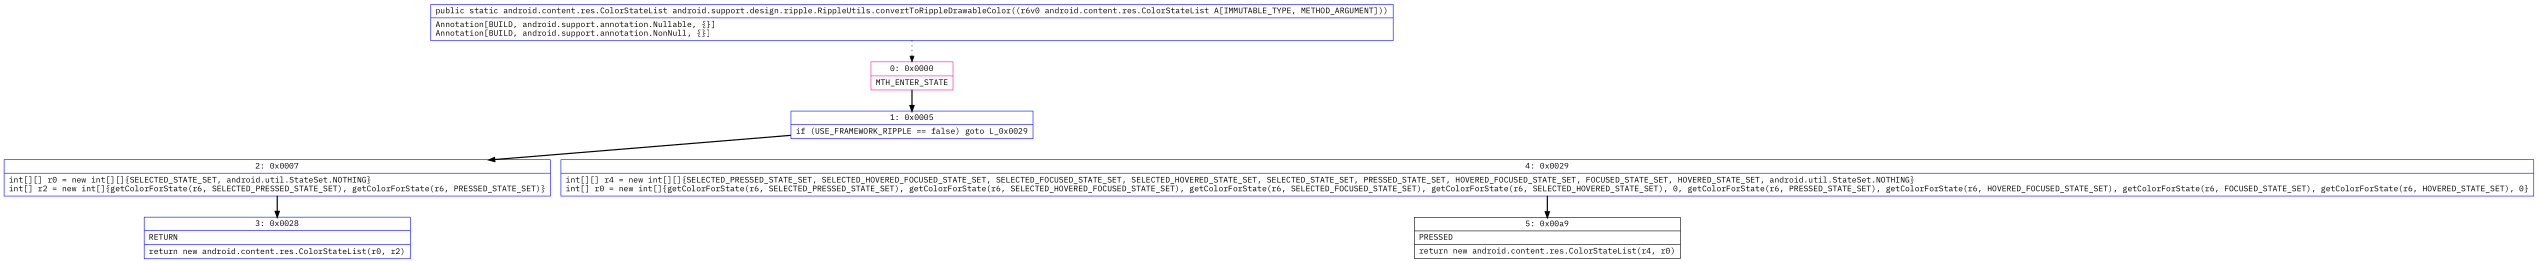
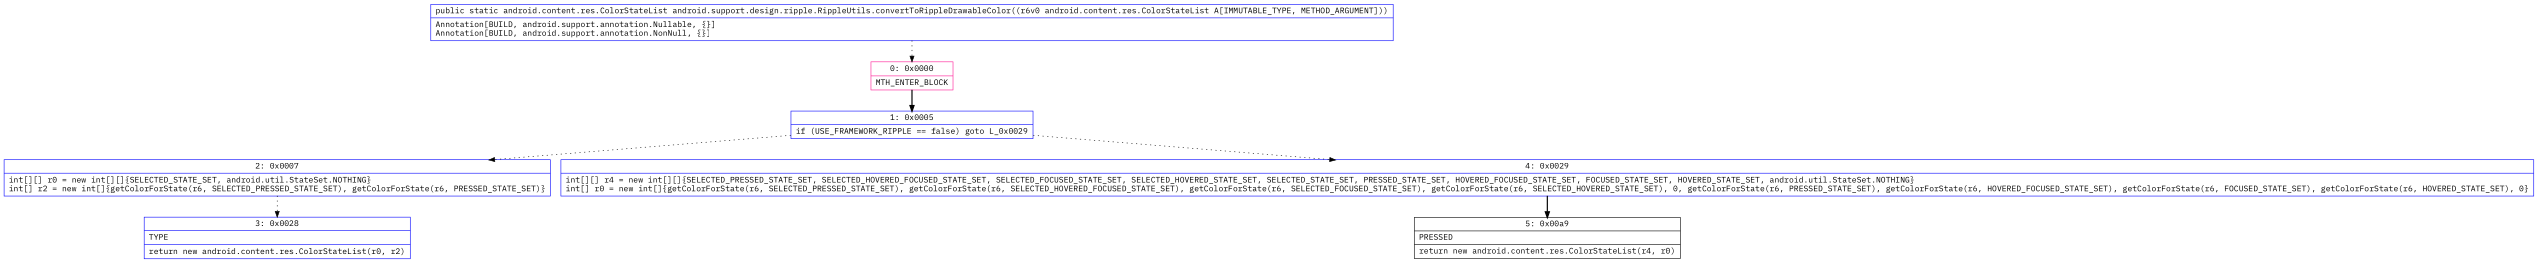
(912, 83) -> (912, 83)
(643, 147) -> (643, 147)
none -> (1181, 147)
(277, 204) -> (277, 204)
(164, 237) -> (159, 237)
